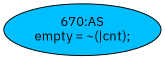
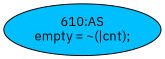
(82, 30) -> (82, 30)
